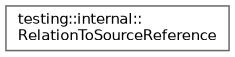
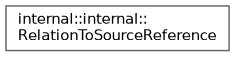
(118, 28) -> (118, 28)
